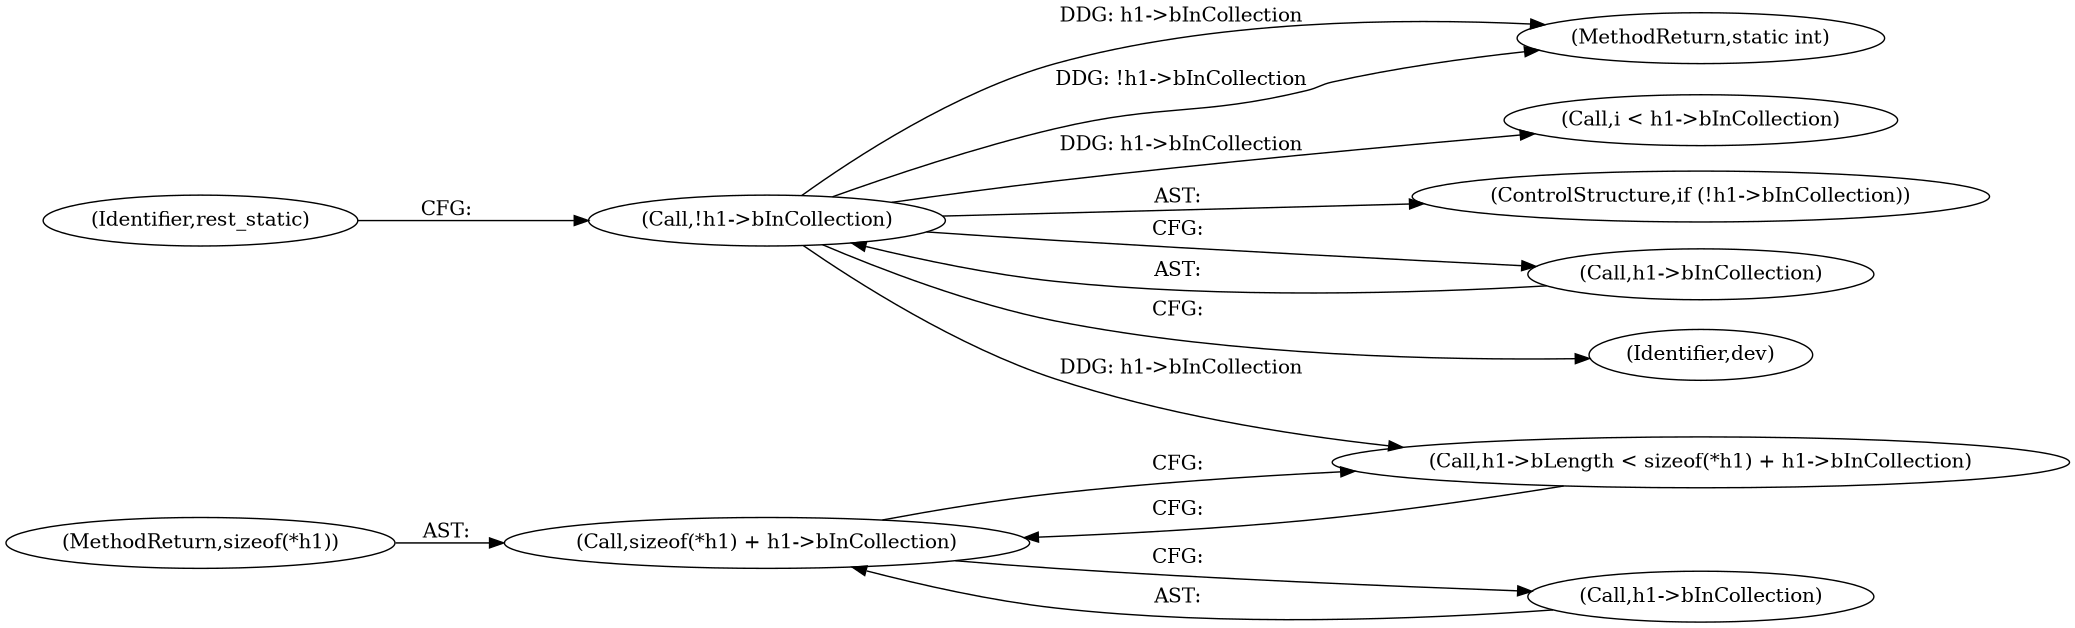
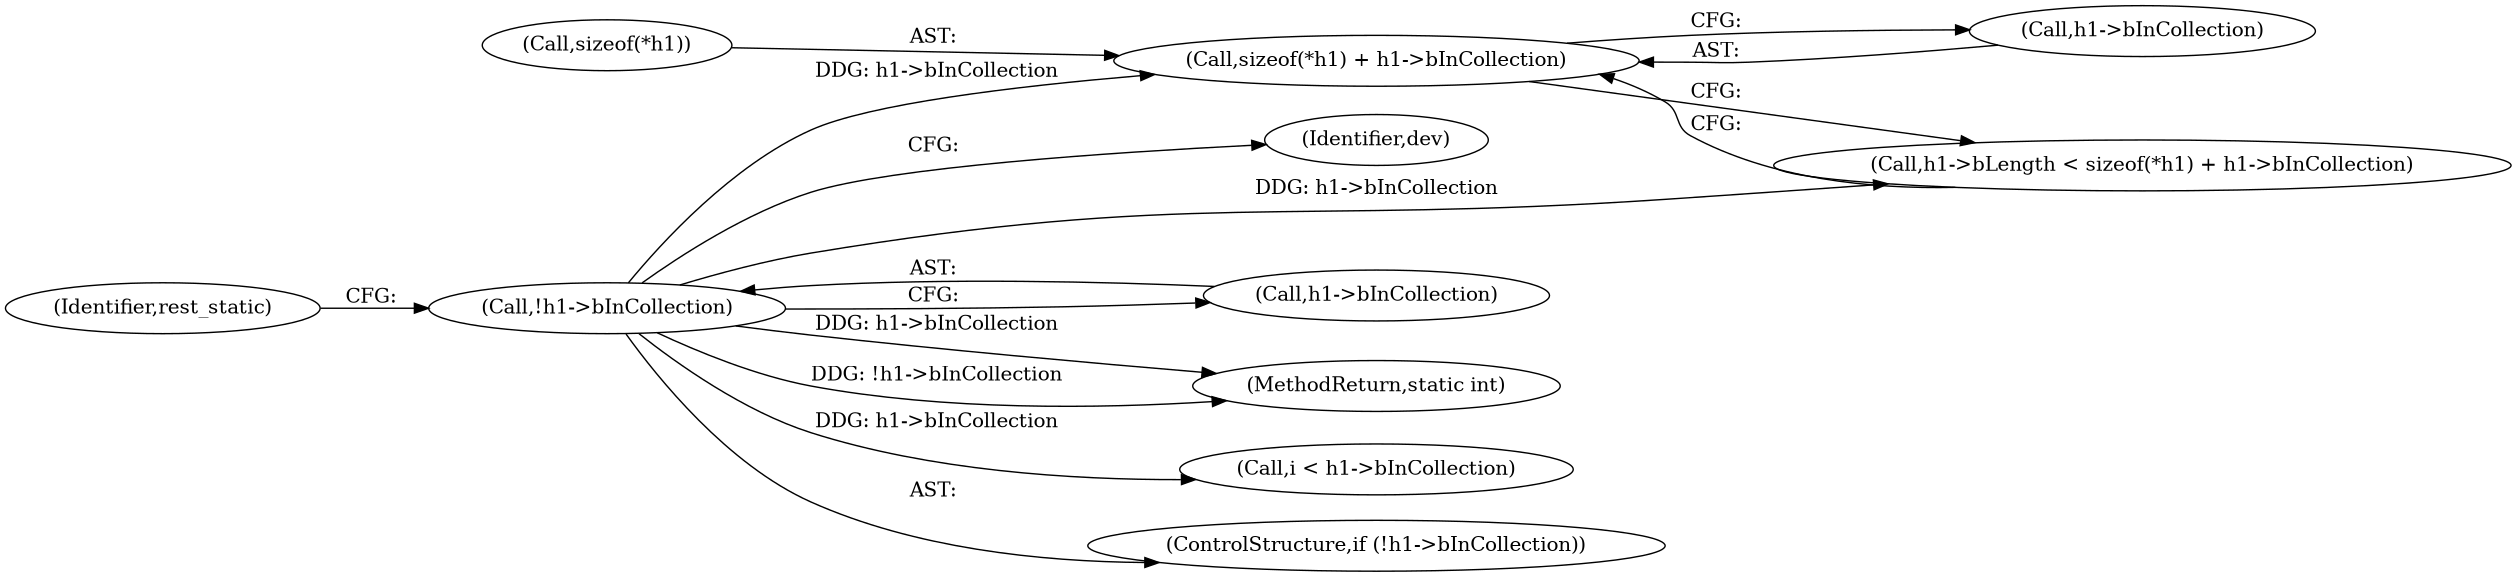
none -> (856, 115)
(200, 543) -> (607, 45)
